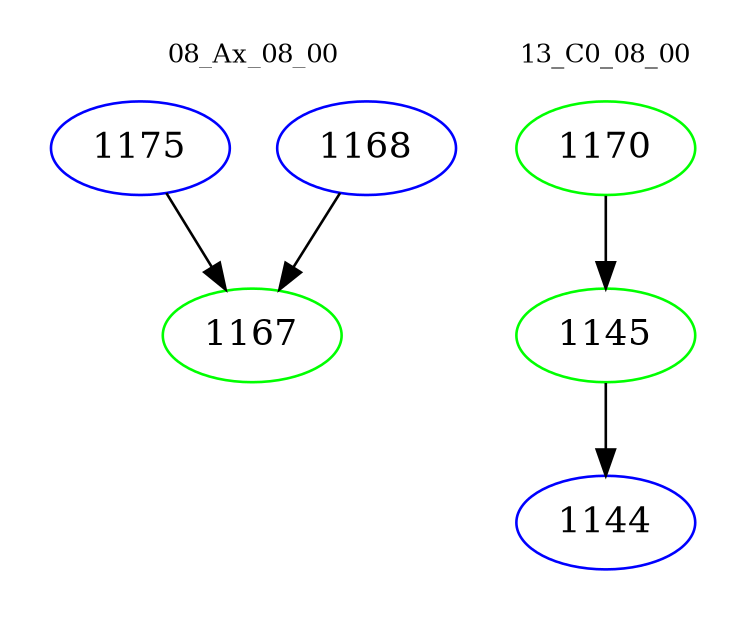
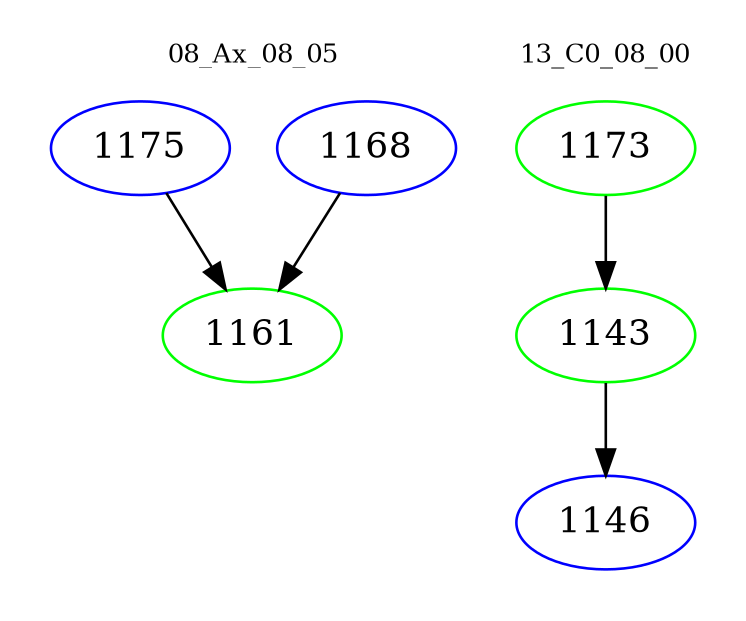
(253, 56) -> (253, 56)
(606, 148) -> (606, 148)
(252, 335) -> (252, 335)
(606, 335) -> (606, 335)
(606, 523) -> (606, 523)
